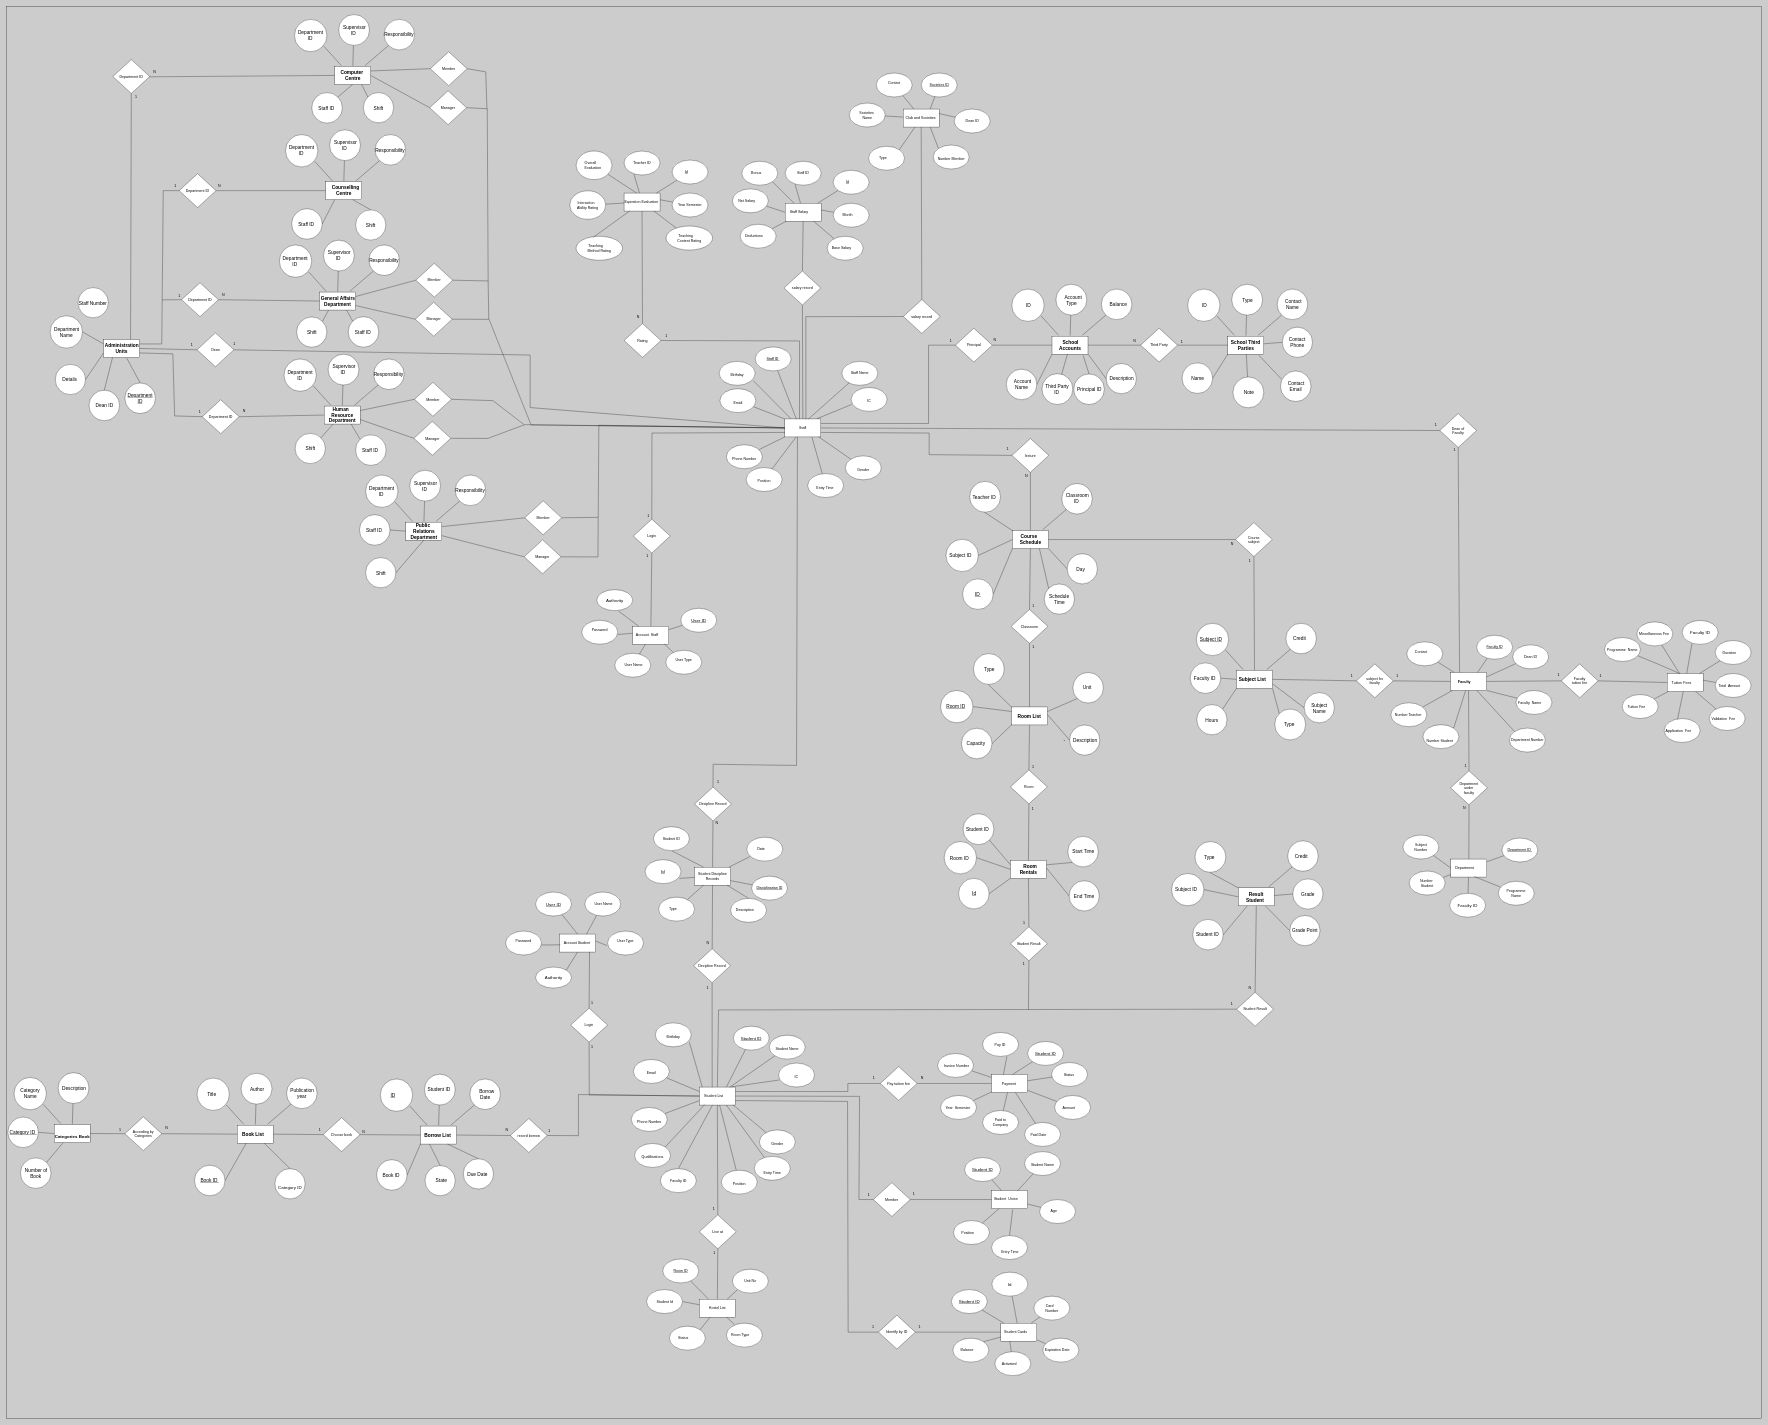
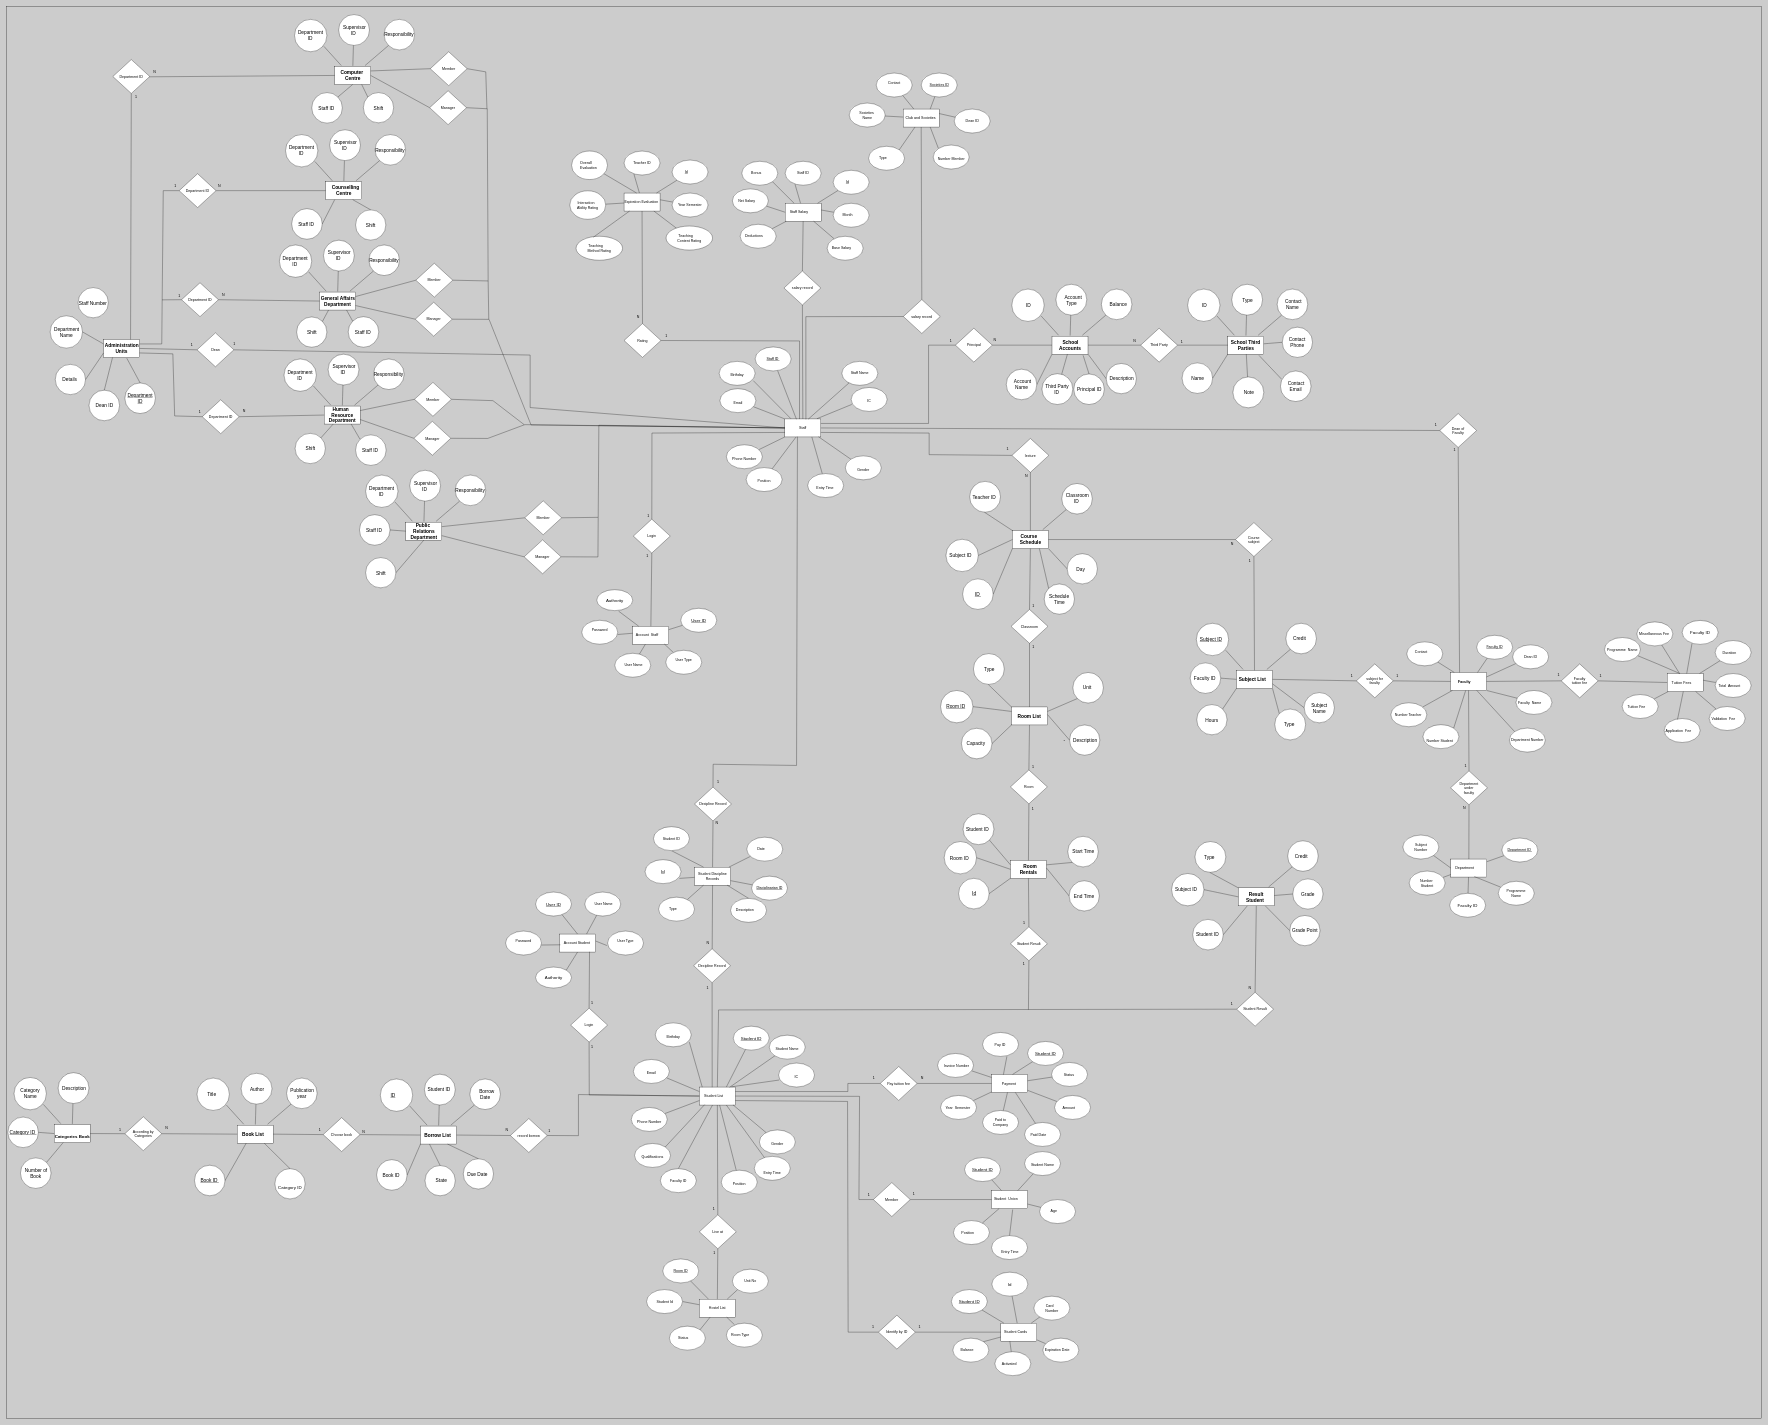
(594, 165) -> (589, 165)
